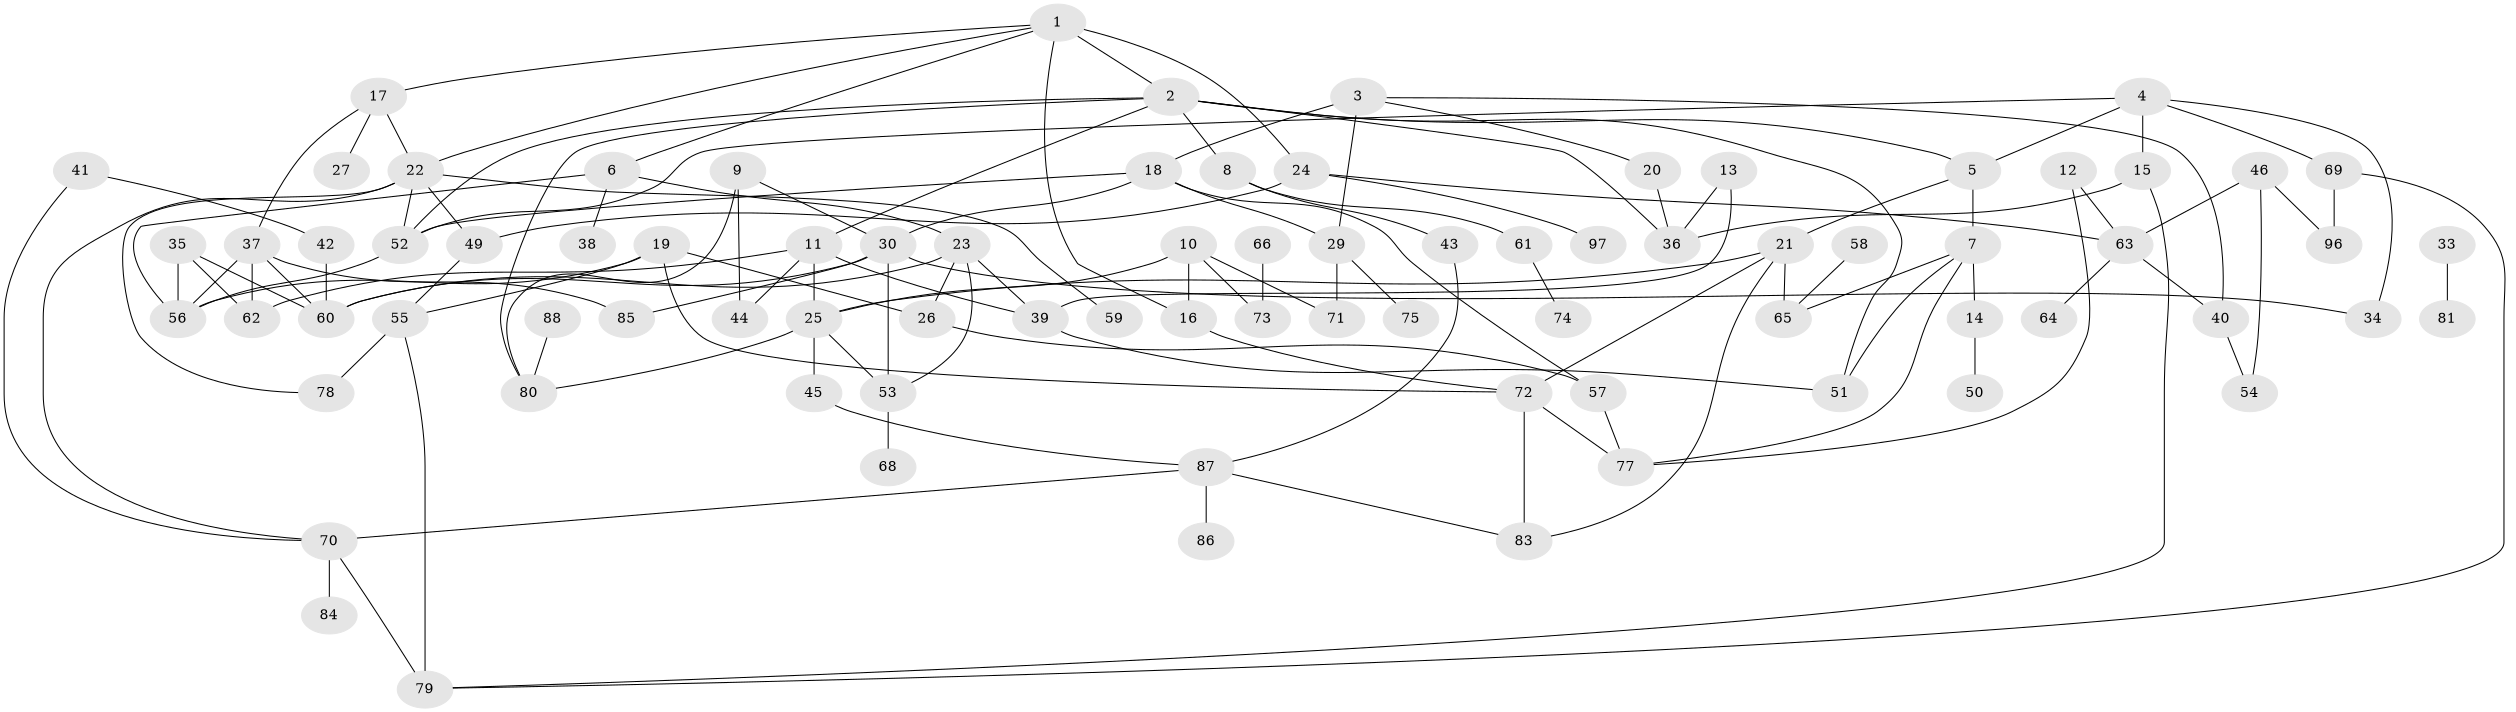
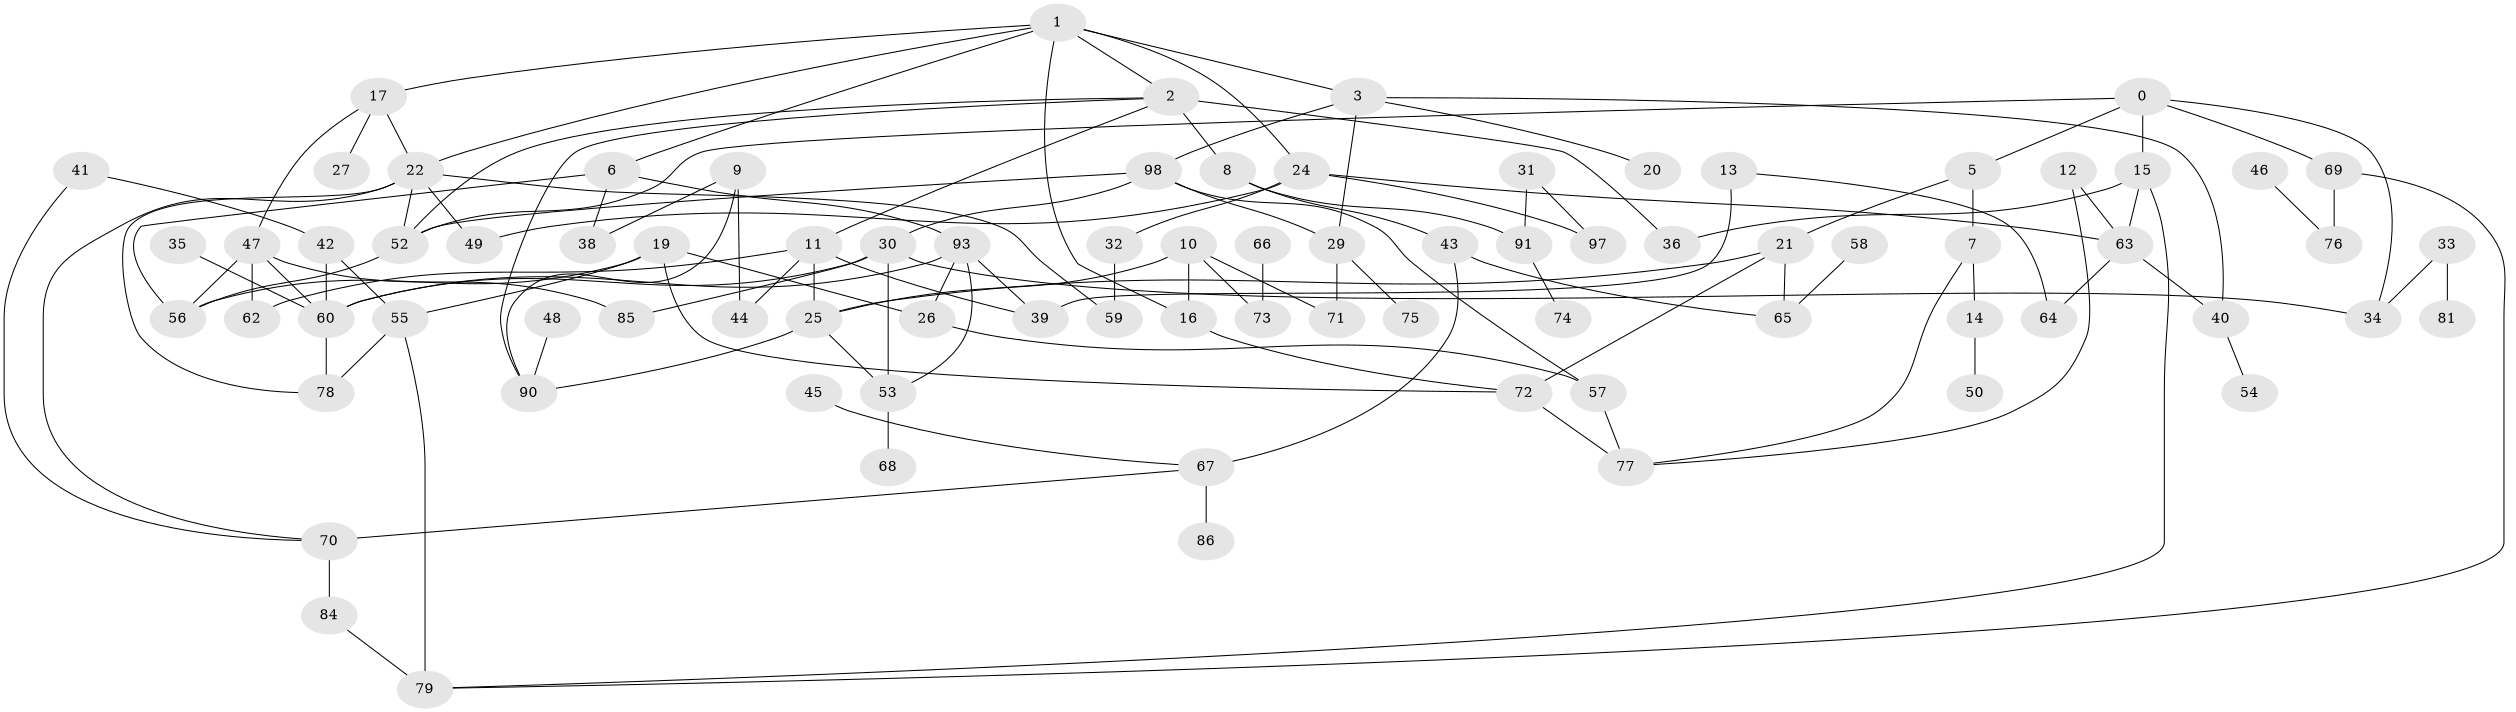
none -> (1208, 60)
(2143, 97) -> (2143, 97)
(1671, 120) -> none
(1154, 171) -> (1154, 171)
none -> (1527, 171)
(813, 208) -> (663, 208)
(1663, 208) -> none
(2193, 208) -> (2134, 208)
(1699, 210) -> (1927, 197)
(252, 245) -> (252, 245)
(962, 245) -> (962, 245)
none -> (1115, 245)
(1524, 245) -> (1524, 245)
(2334, 245) -> (2334, 245)
(211, 278) -> none
(178, 282) -> none
(438, 282) -> (371, 289)
(2261, 282) -> none
none -> (2410, 282)
(1875, 283) -> (1612, 294)
(553, 319) -> (553, 319)
(814, 355) -> none
none -> (326, 356)
(529, 393) -> (529, 393)
(1840, 393) -> none
(1206, 467) -> (1206, 467)
(1524, 541) -> none
(378, 615) -> (377, 653)
